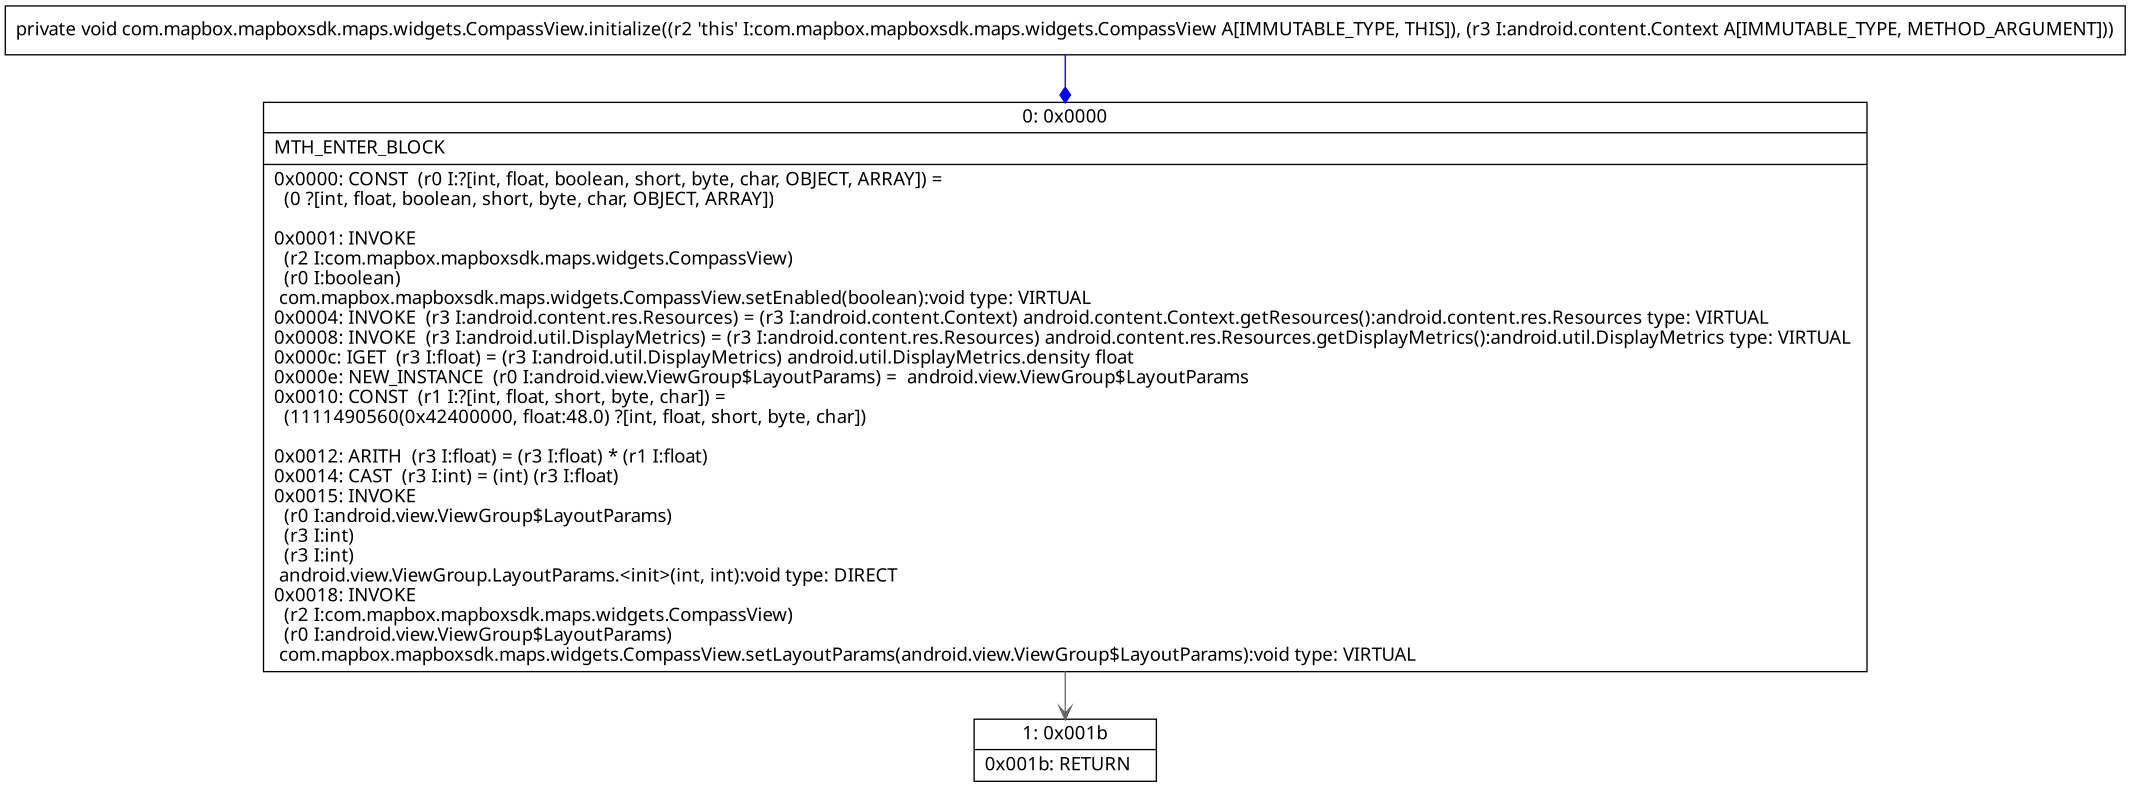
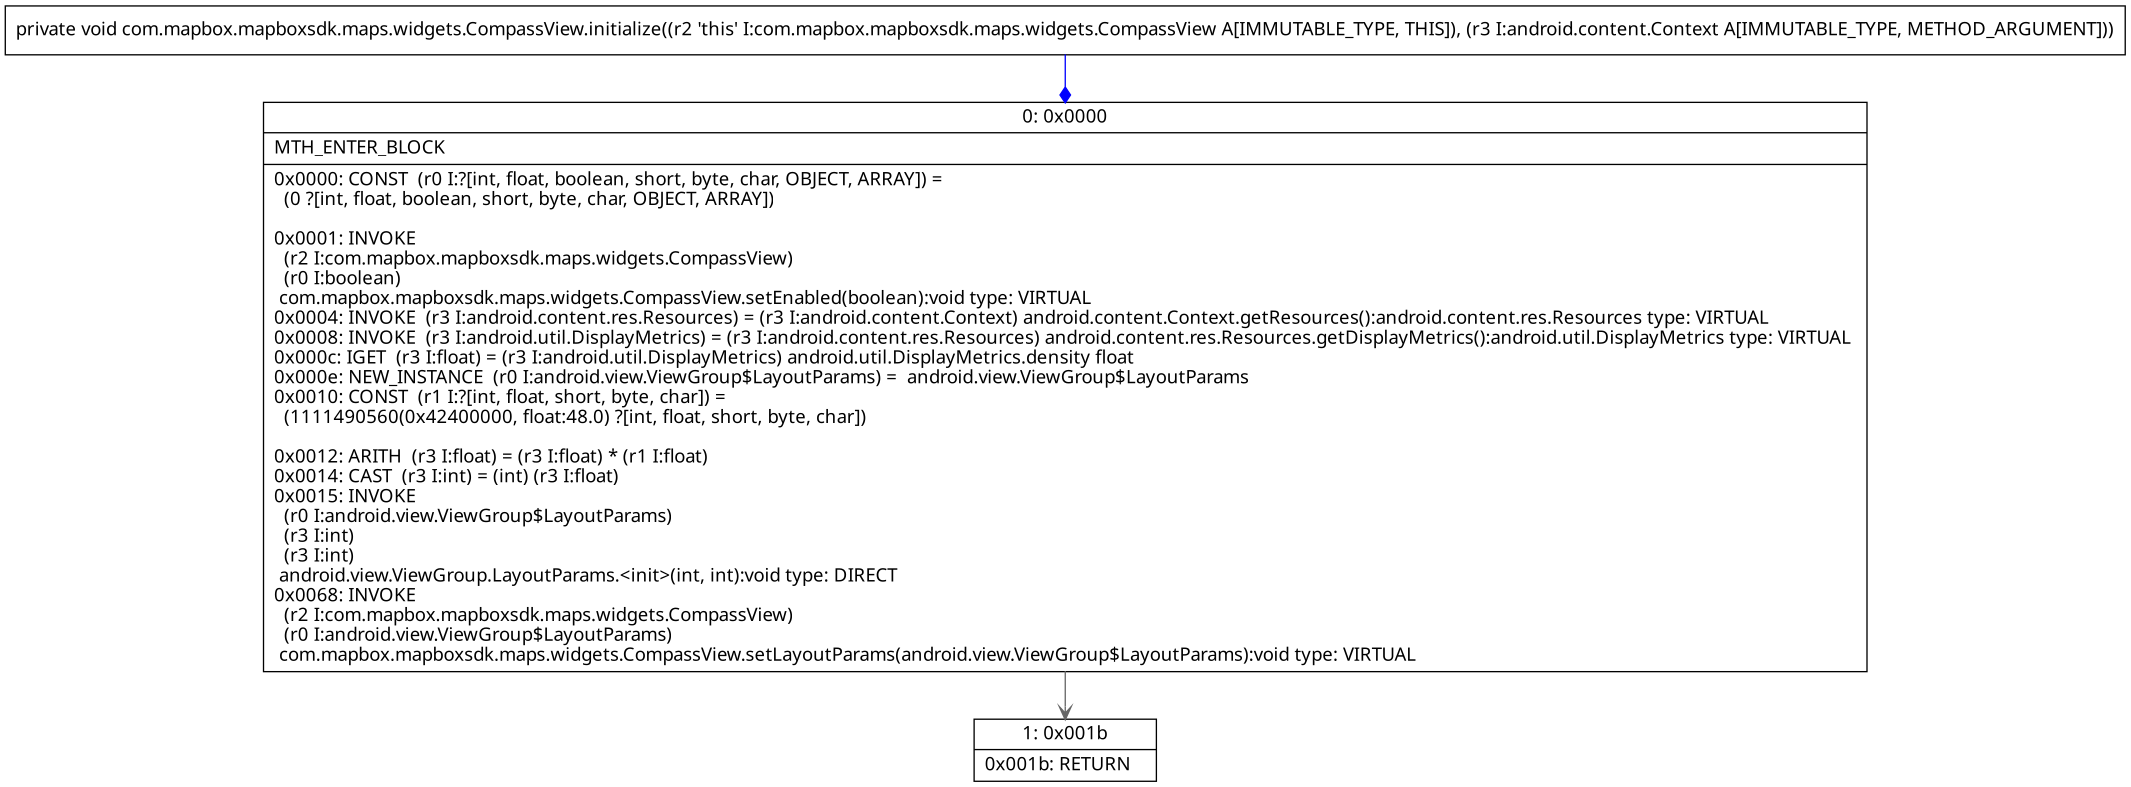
(350, 596) -> (350, 596)
